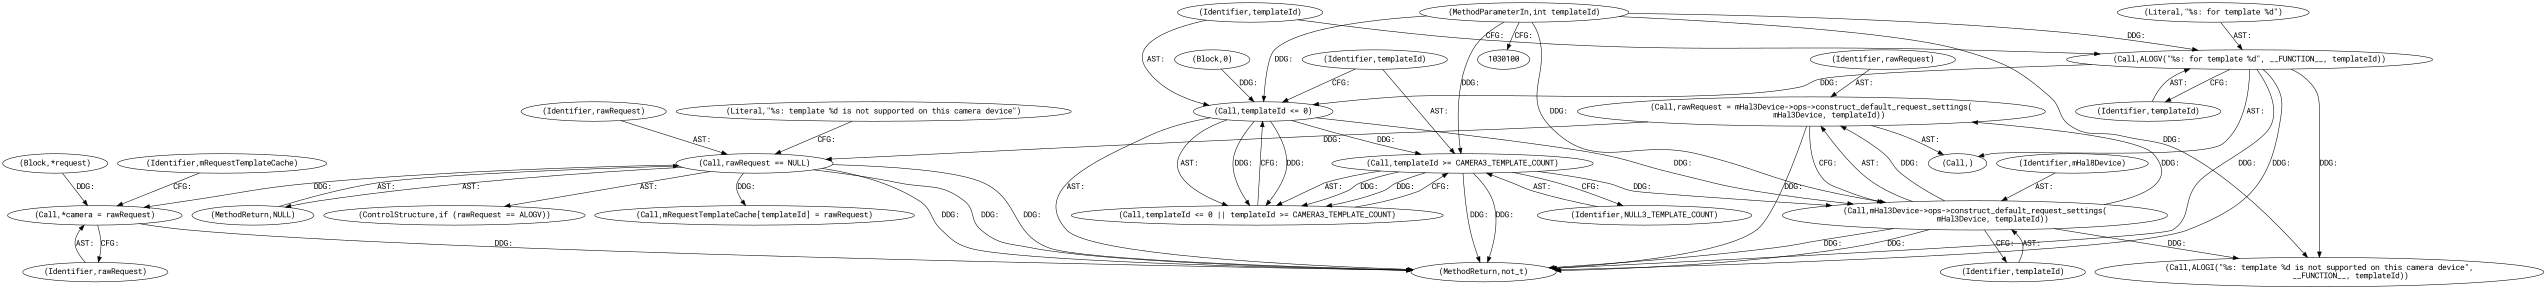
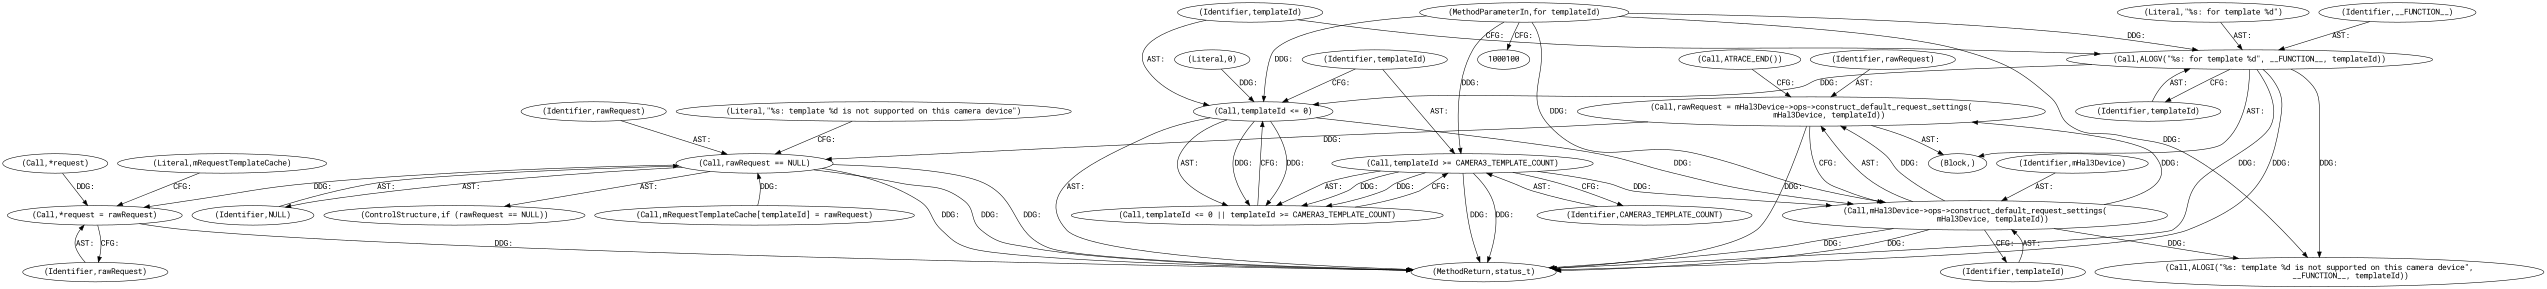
(1524, 12) -> (1524, 12)
none -> (2397, 12)
(1212, 60) -> (1212, 60)
(1504, 60) -> (1504, 60)
none -> (1740, 60)
(1356, 139) -> none
(55, 163) -> (55, 163)
(222, 163) -> (222, 163)
(1958, 163) -> (1958, 163)
(2072, 163) -> (2072, 163)
(736, 187) -> (760, 192)
(95, 215) -> (95, 215)
(253, 215) -> (253, 215)
(454, 215) -> (454, 215)
(1644, 215) -> (1644, 215)
(1484, 272) -> (1484, 272)
